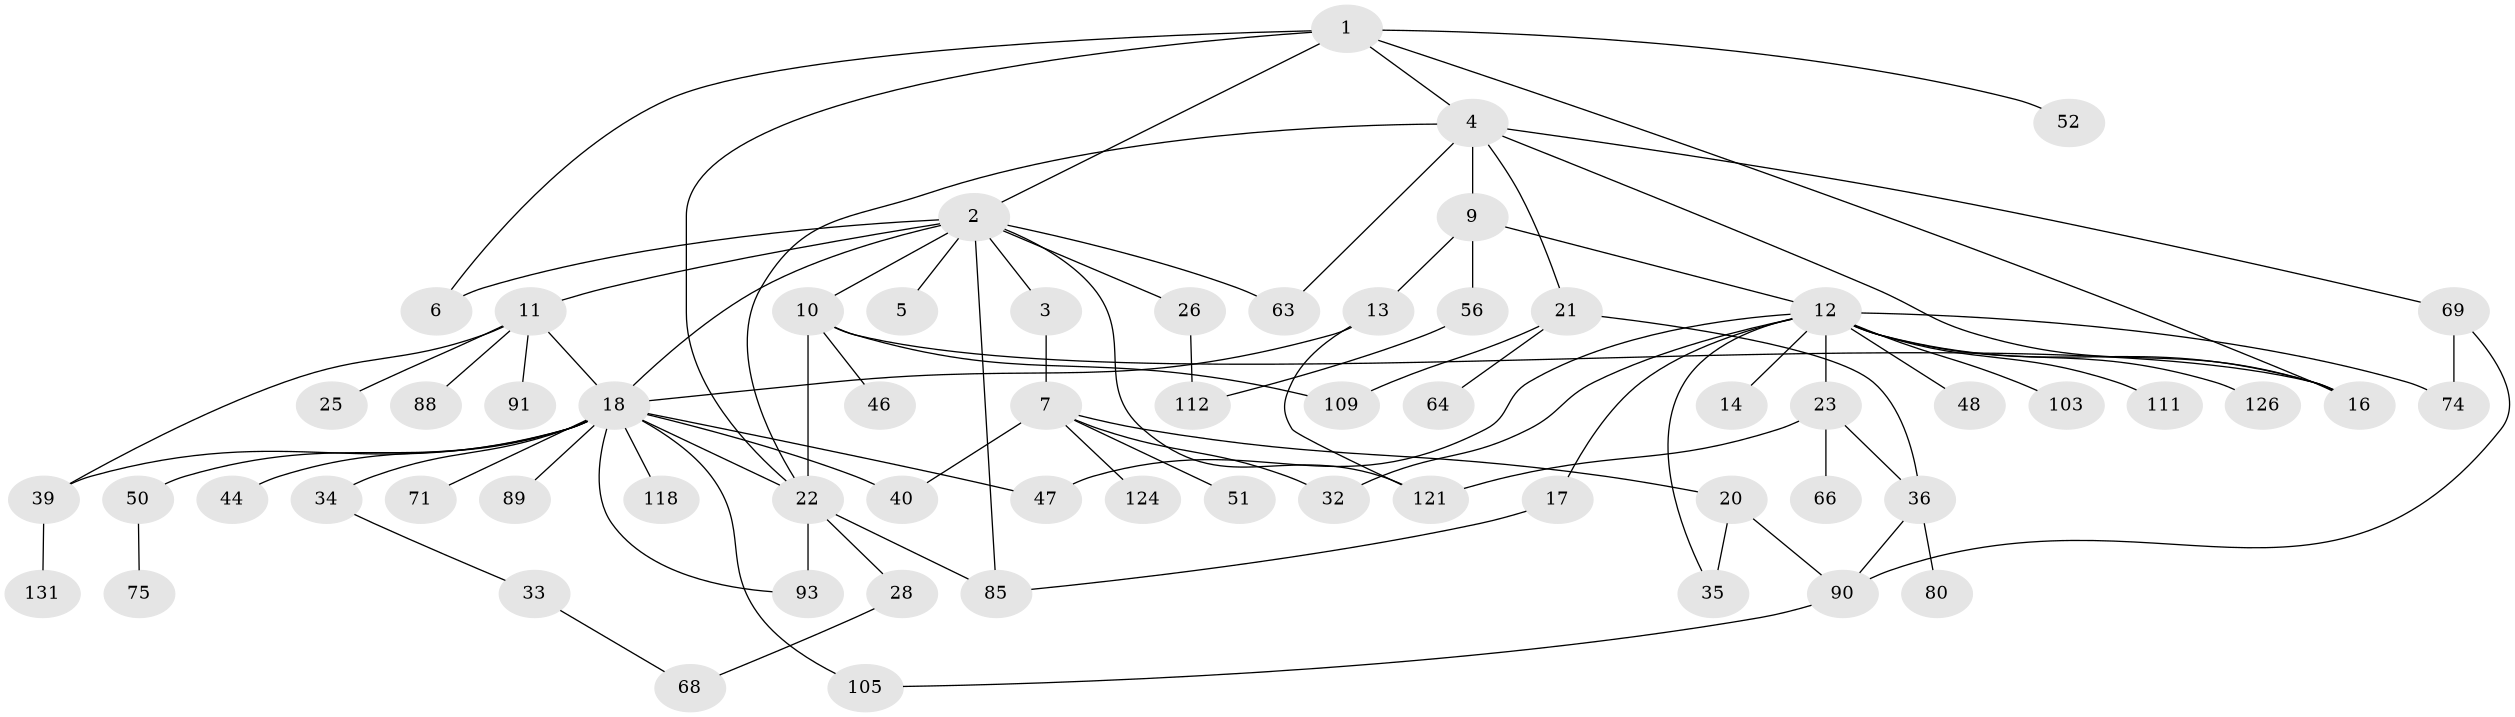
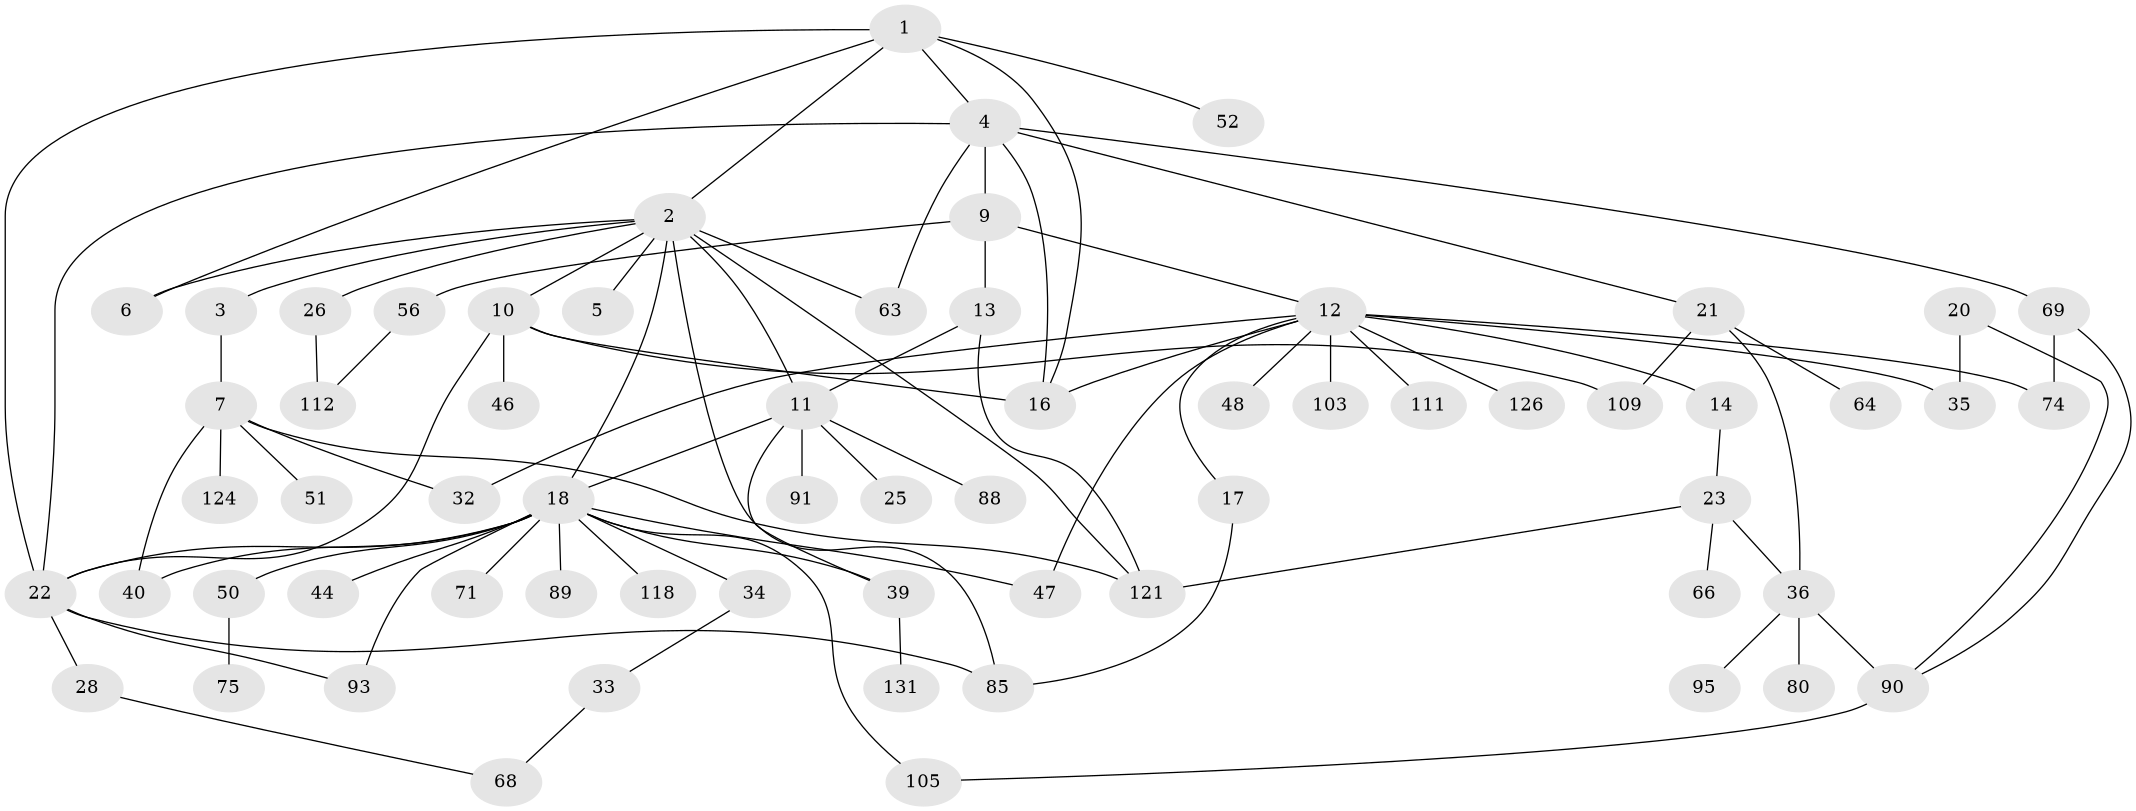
(1826, 368) -> (1718, 453)
(1002, 373) -> (916, 347)
(1372, 455) -> (683, 501)
none -> (1705, 688)
